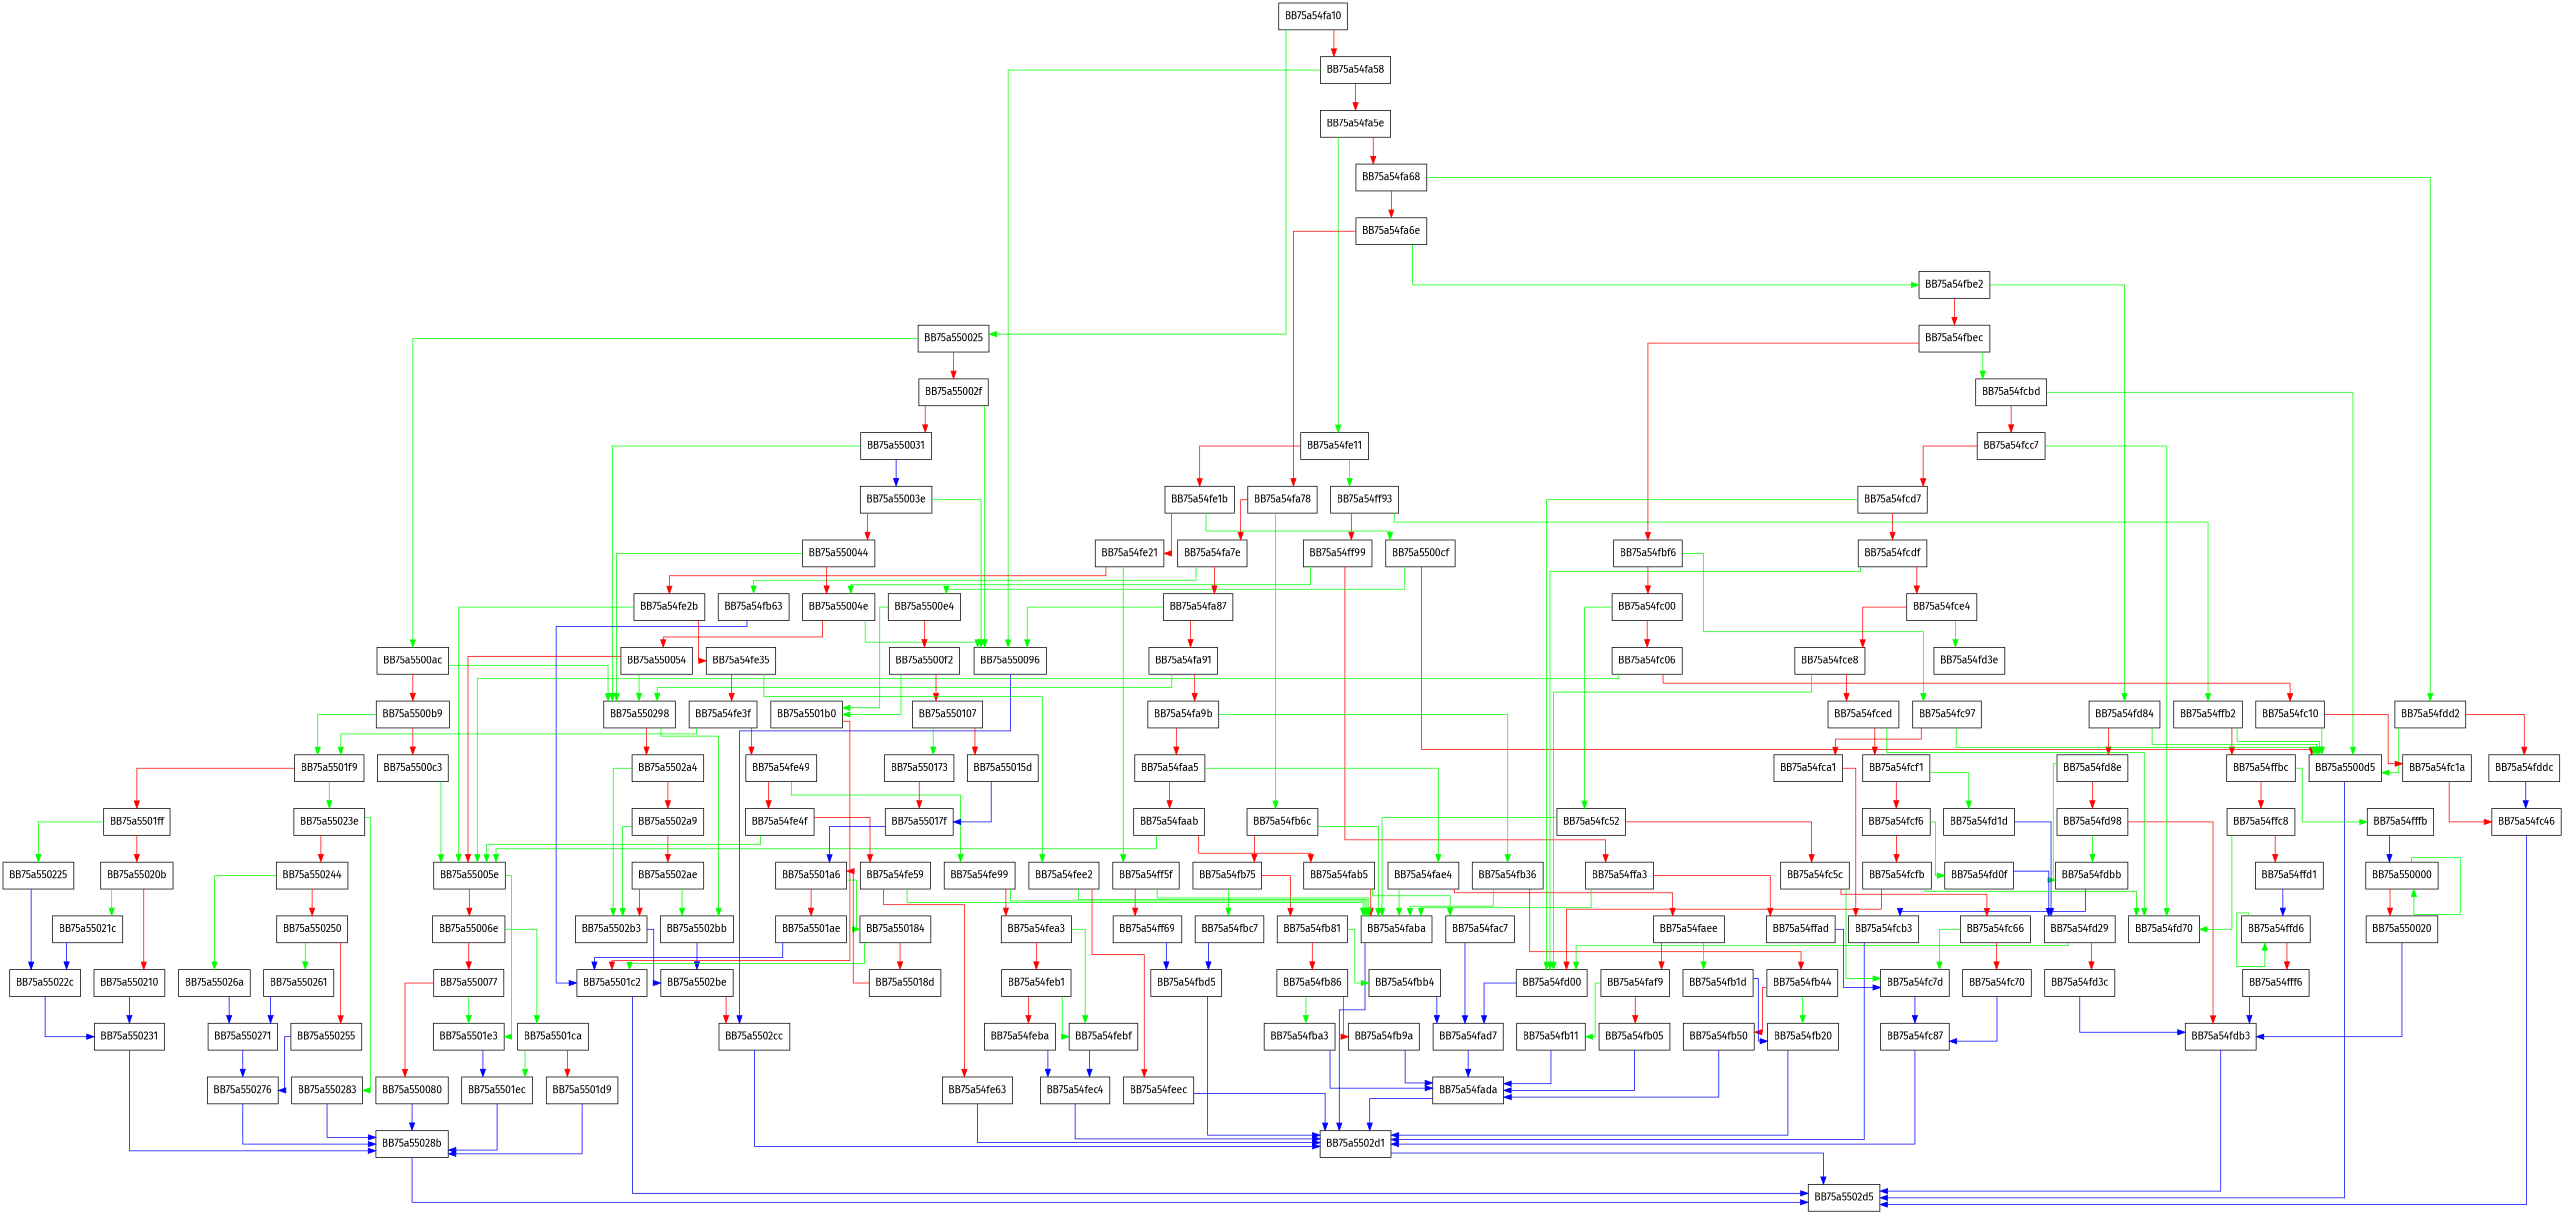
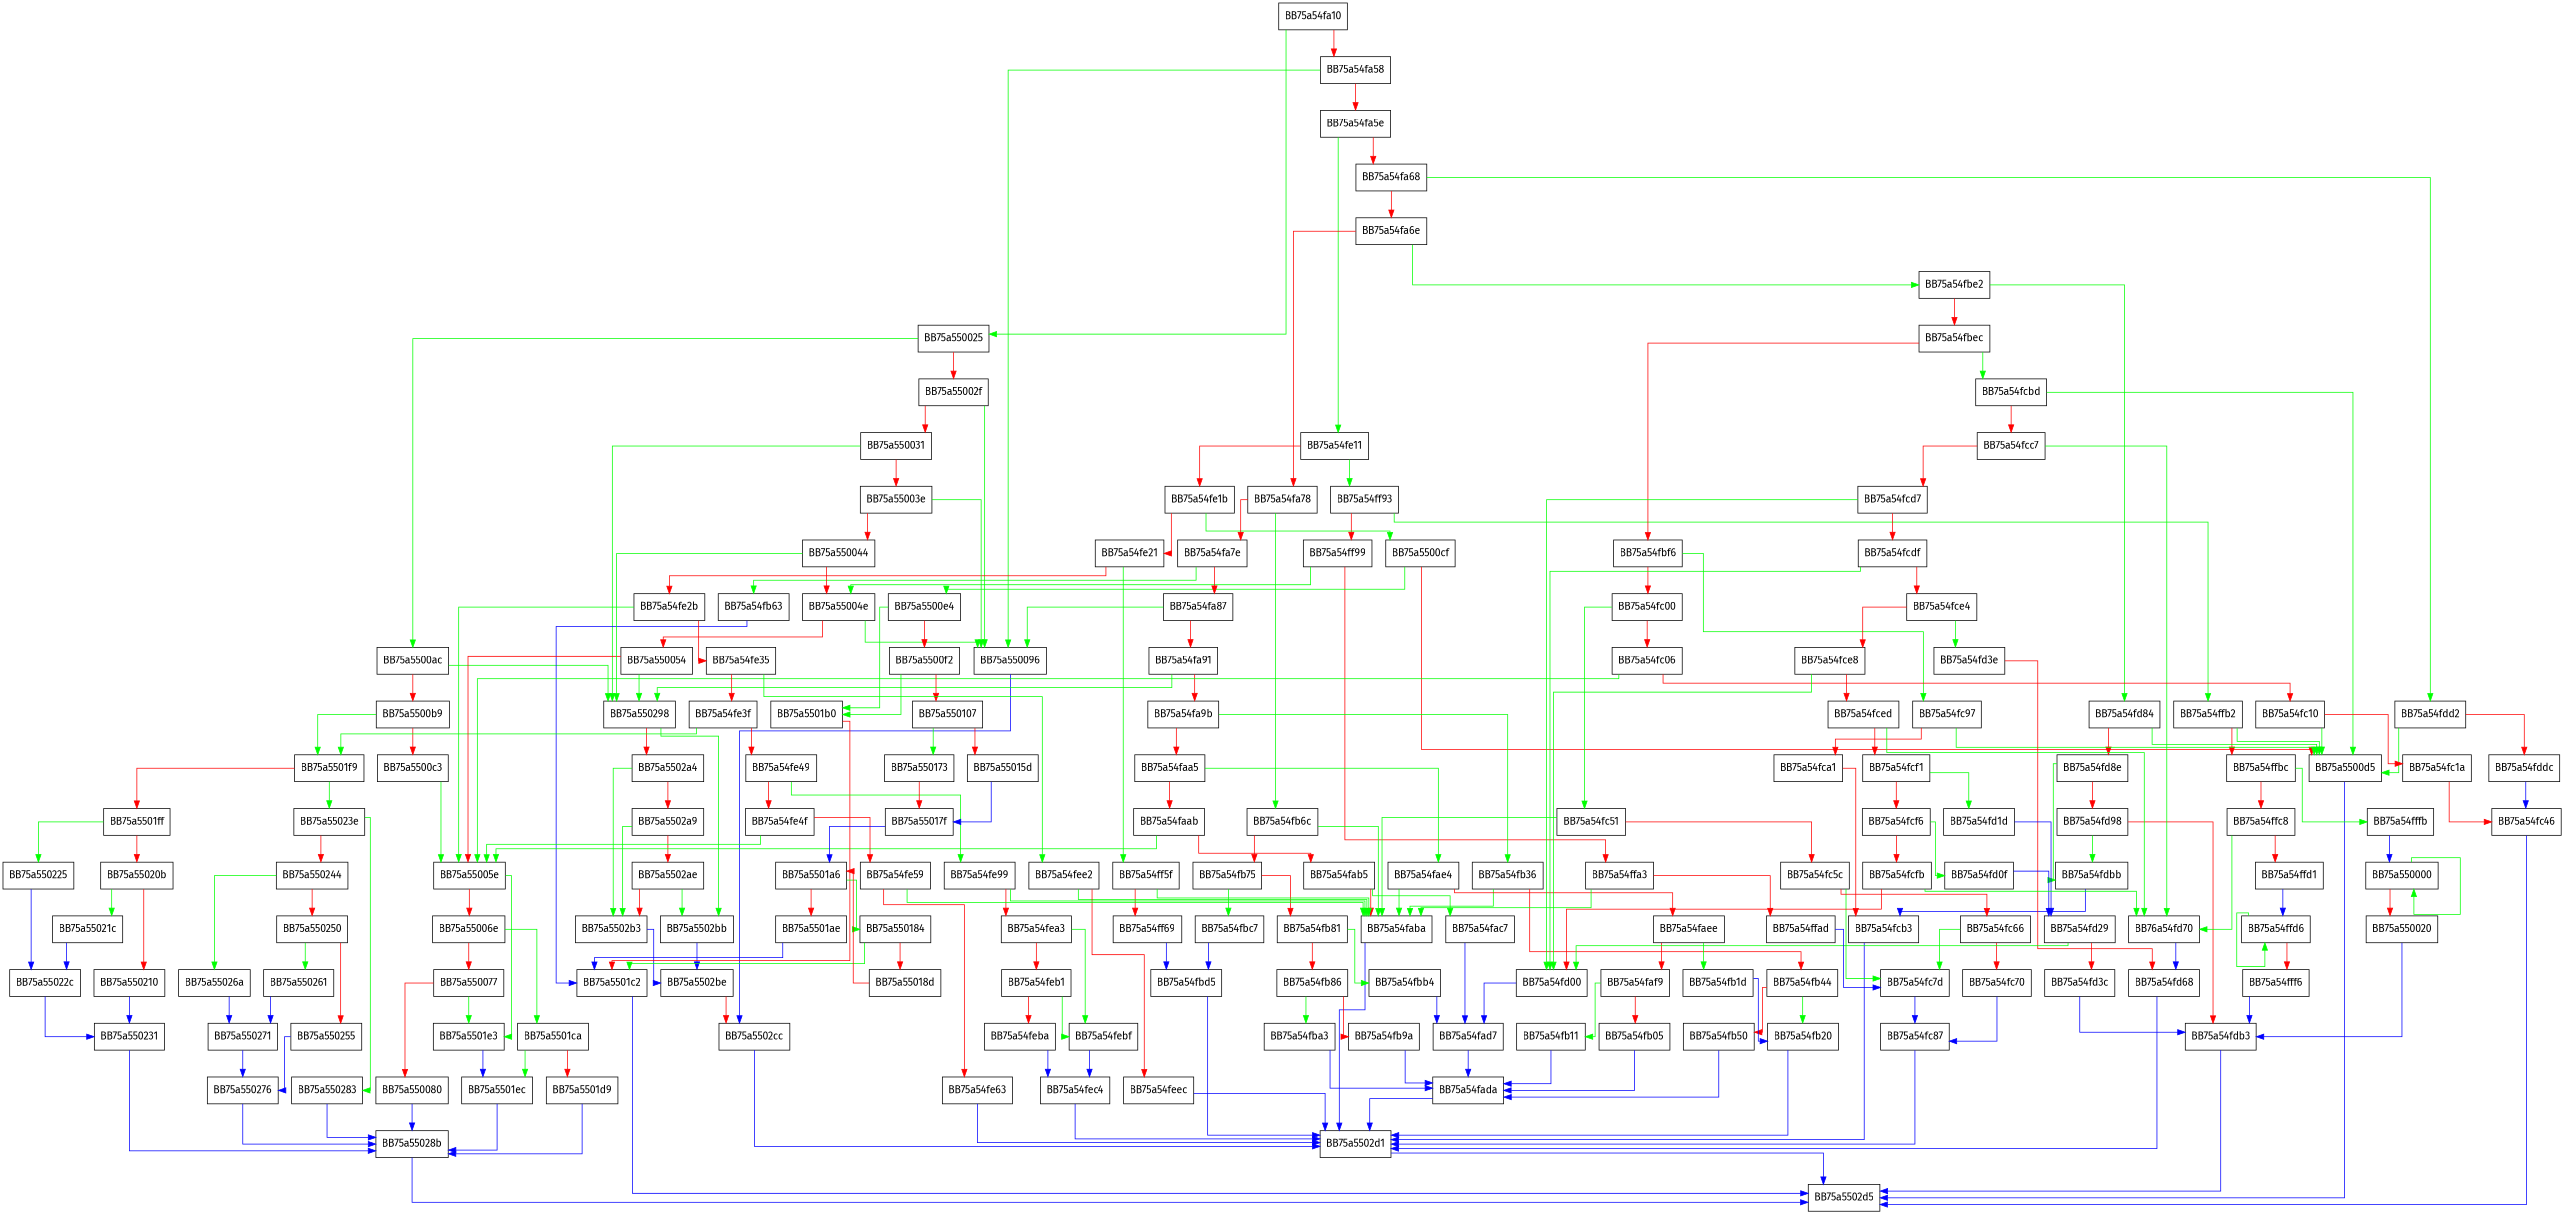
(896, 469) -> (896, 469)
(1591, 822) -> (1591, 822)
(2164, 929) -> (2164, 929)
none -> (2164, 983)
